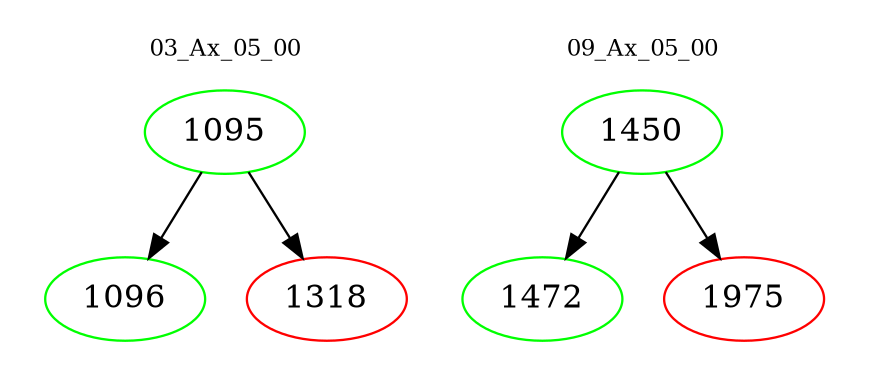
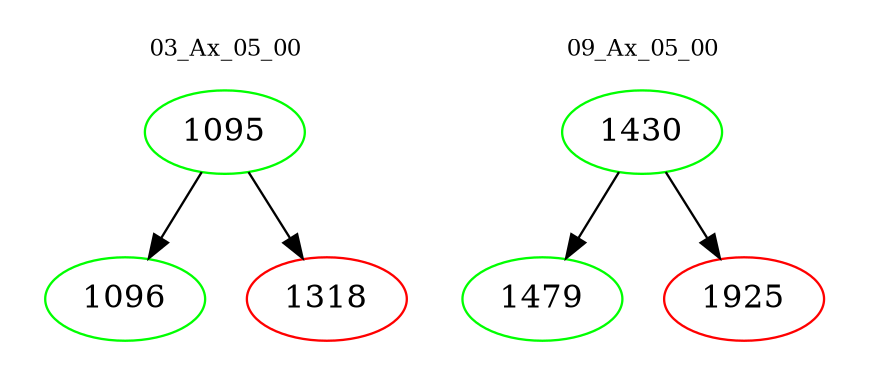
(642, 132) -> (642, 132)
(542, 299) -> (542, 299)
(744, 299) -> (744, 299)
